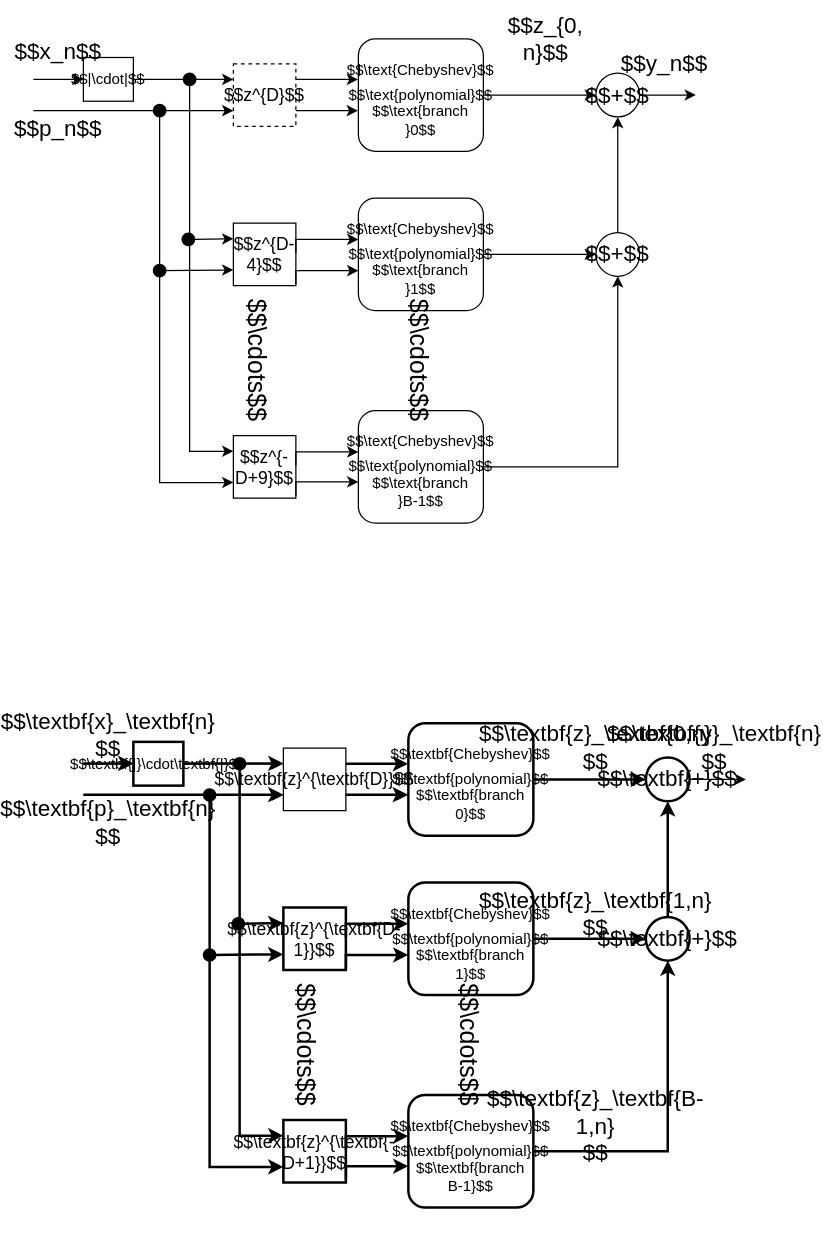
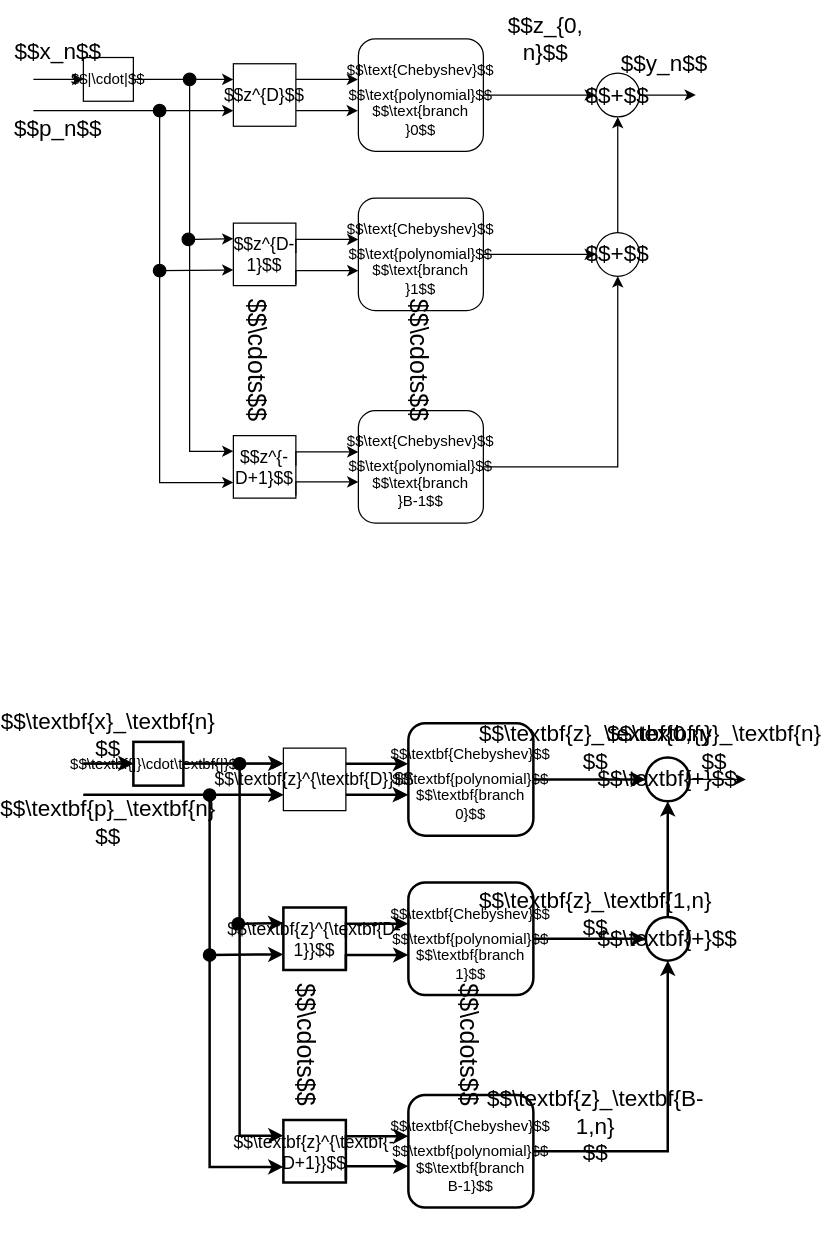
(264, 95) -> (264, 95)
(264, 254) -> (264, 254)
(264, 467) -> (264, 467)
